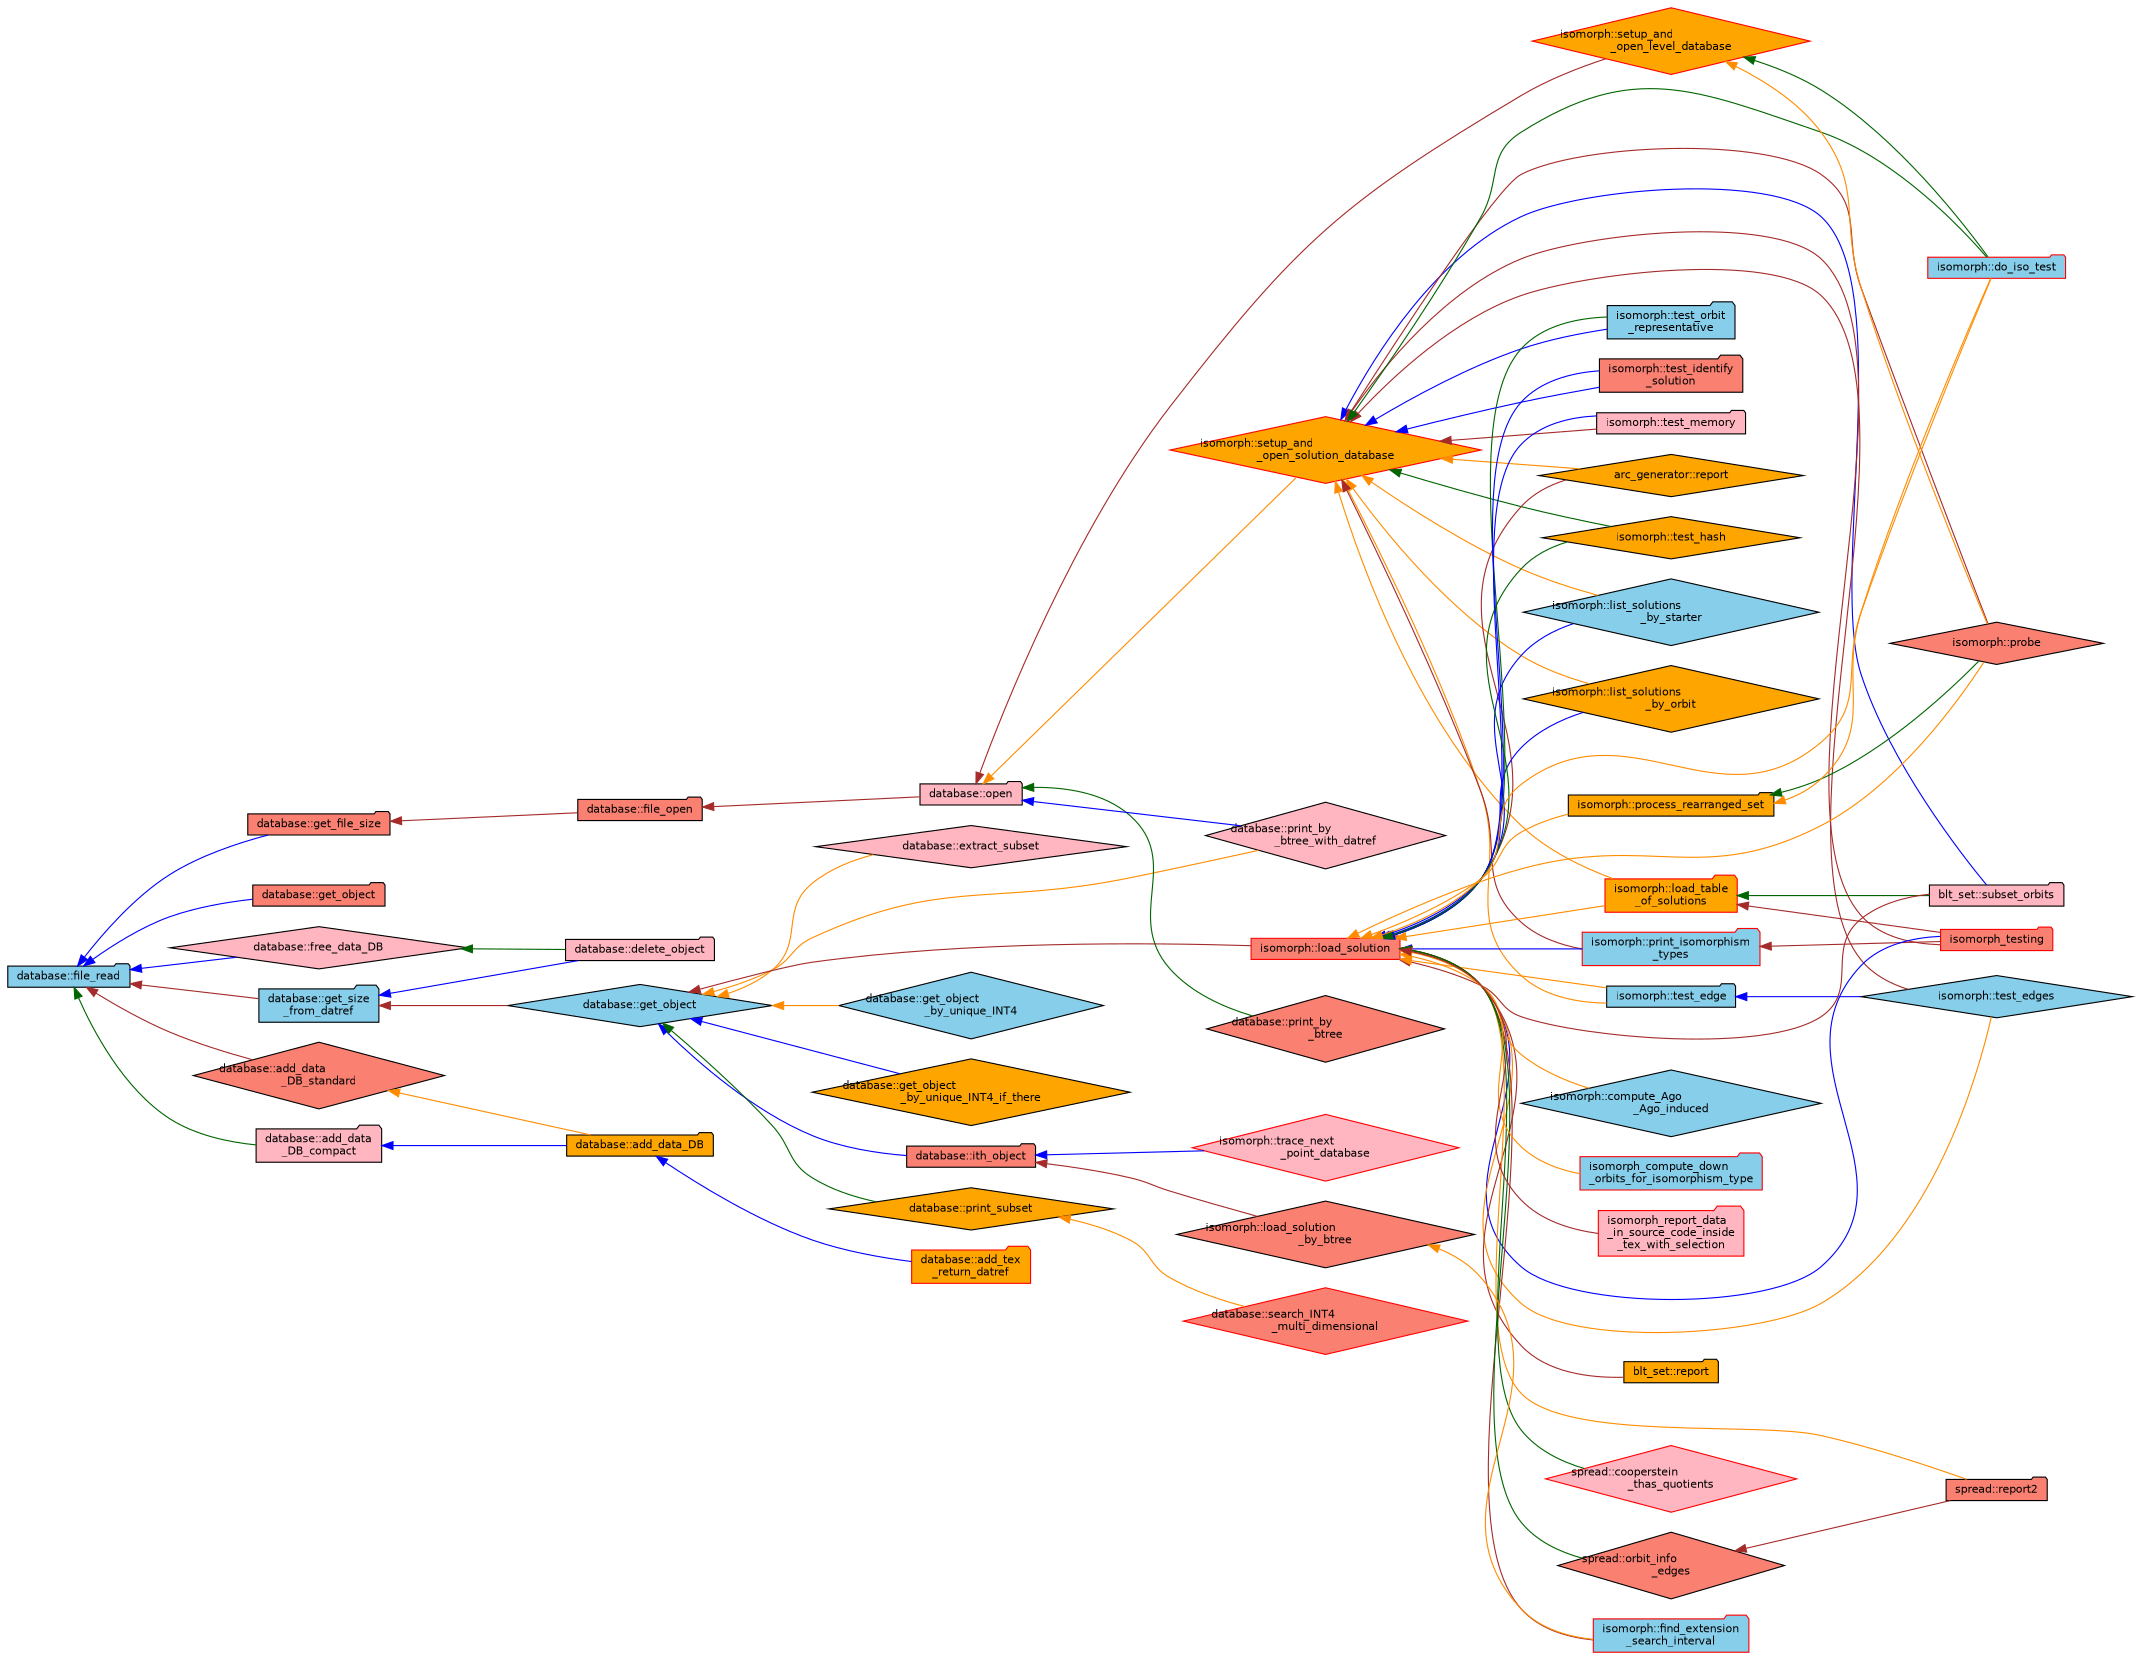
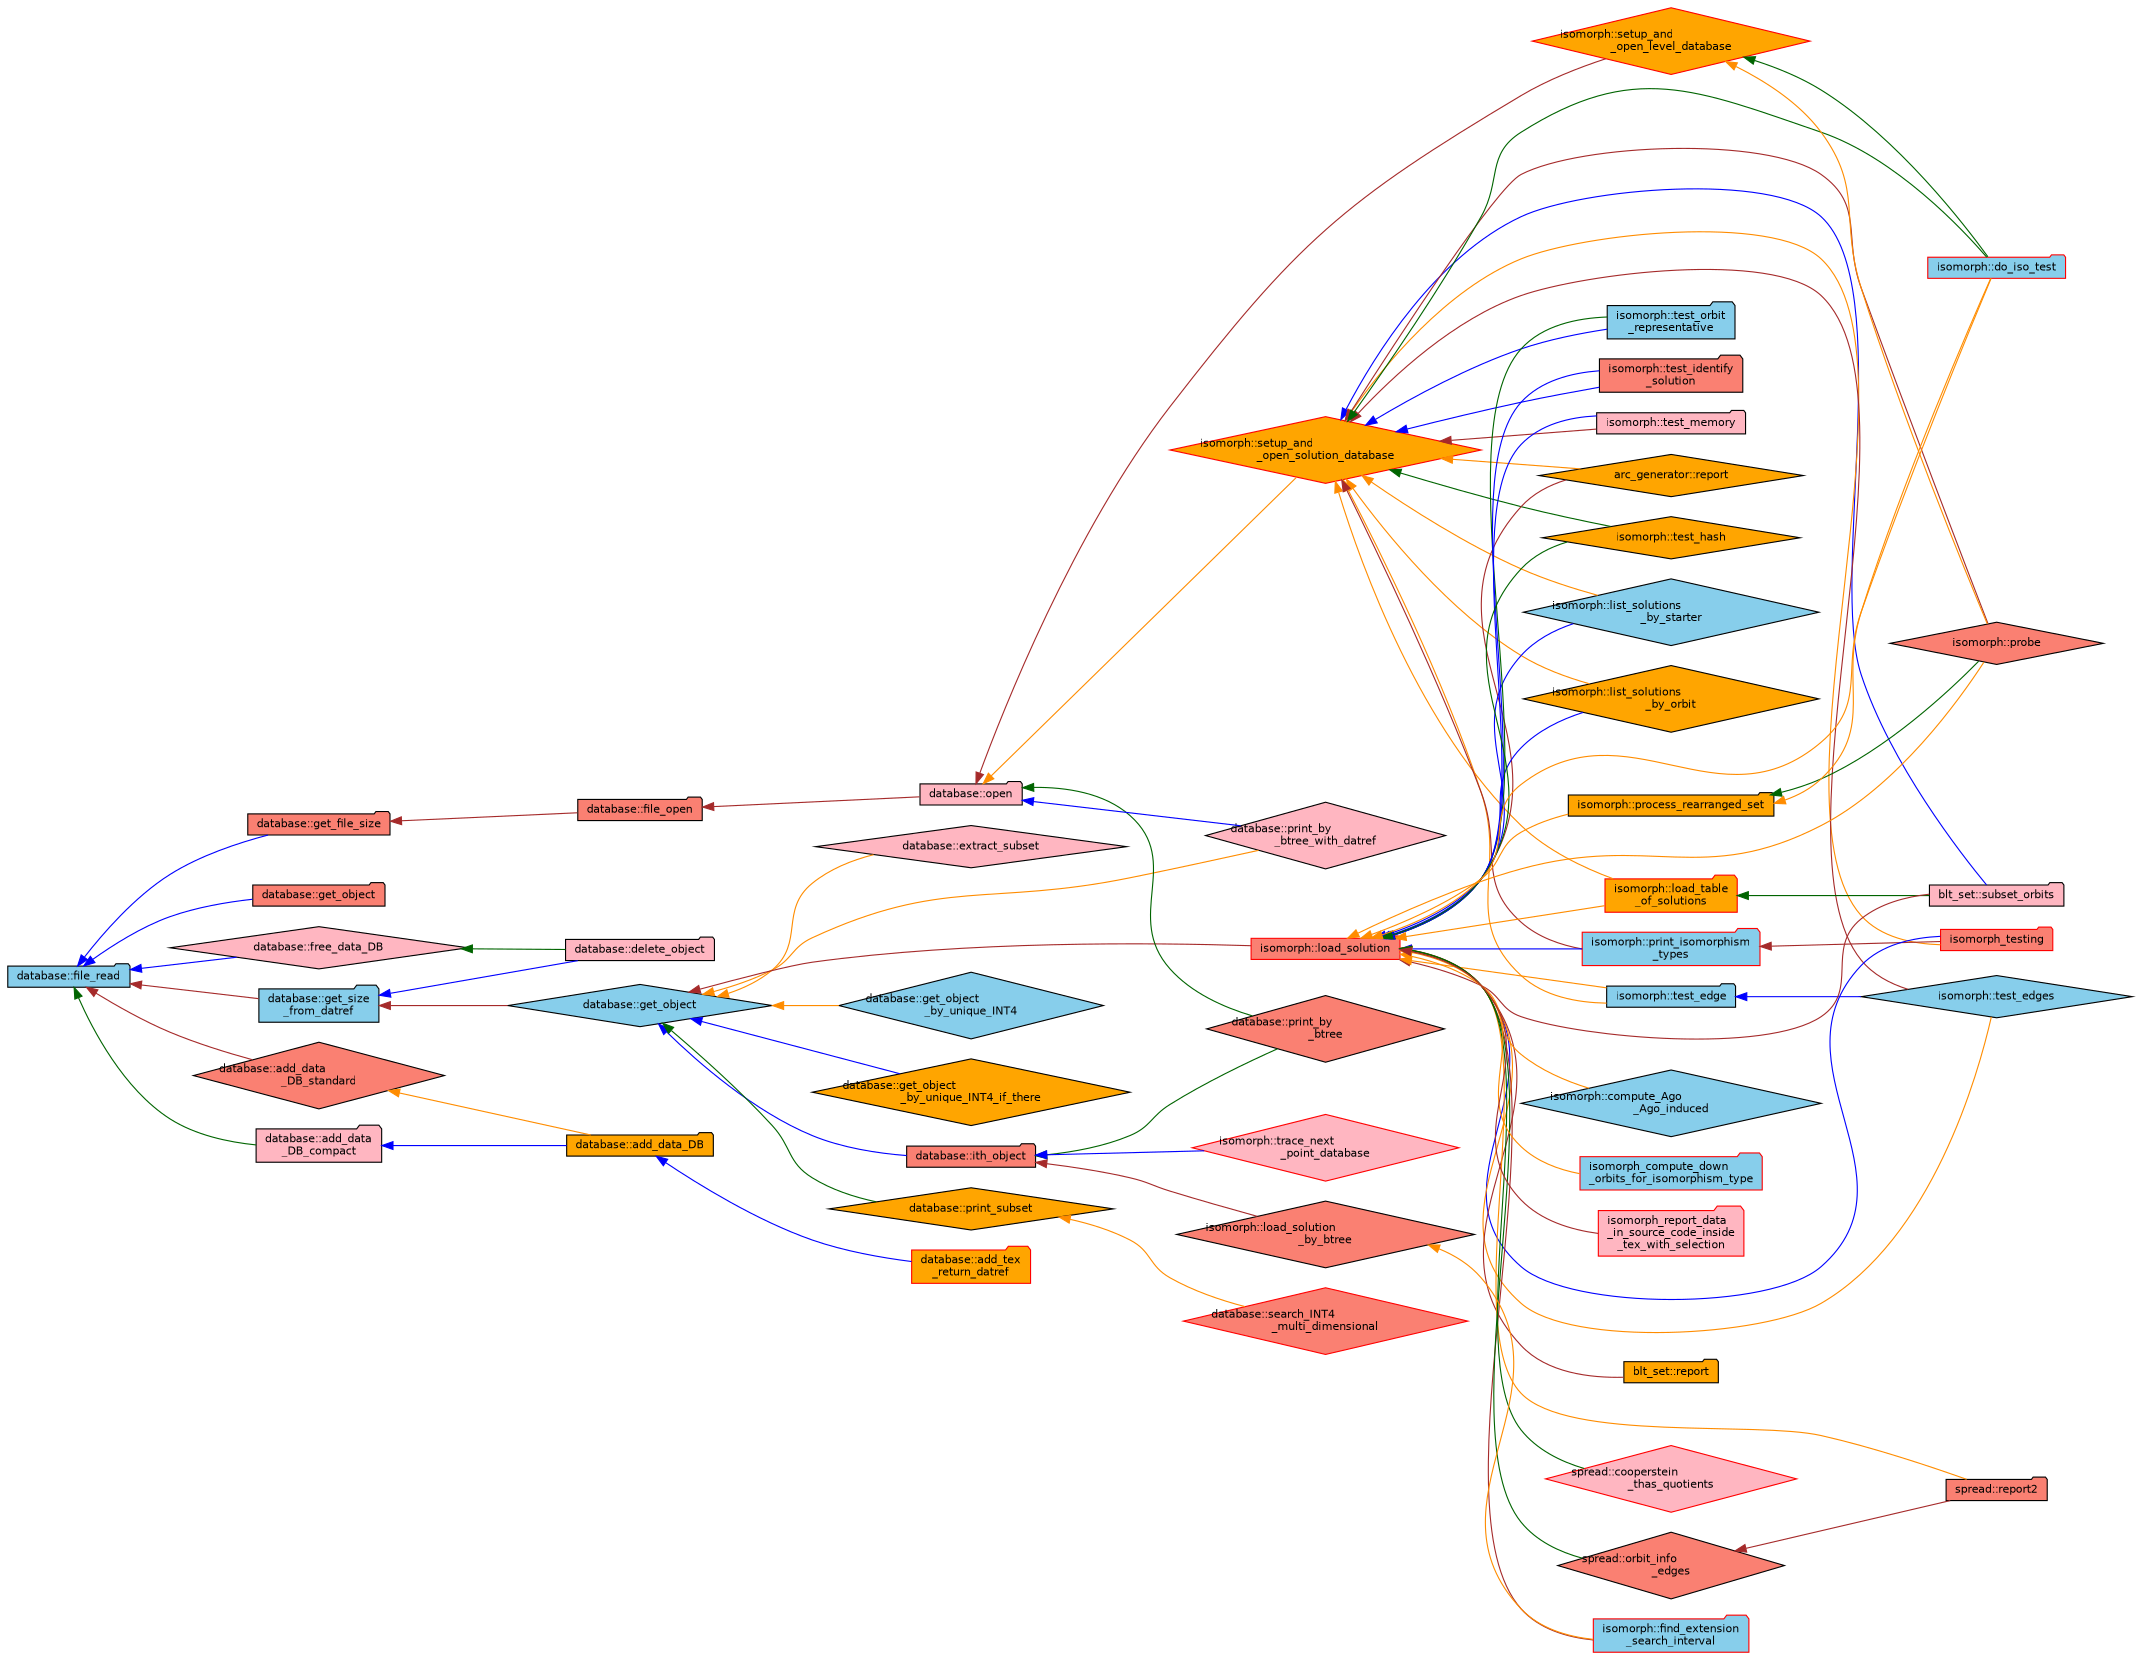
(1842, 299) -> (1842, 299)
(1835, 918) -> none
none -> (1164, 1109)
